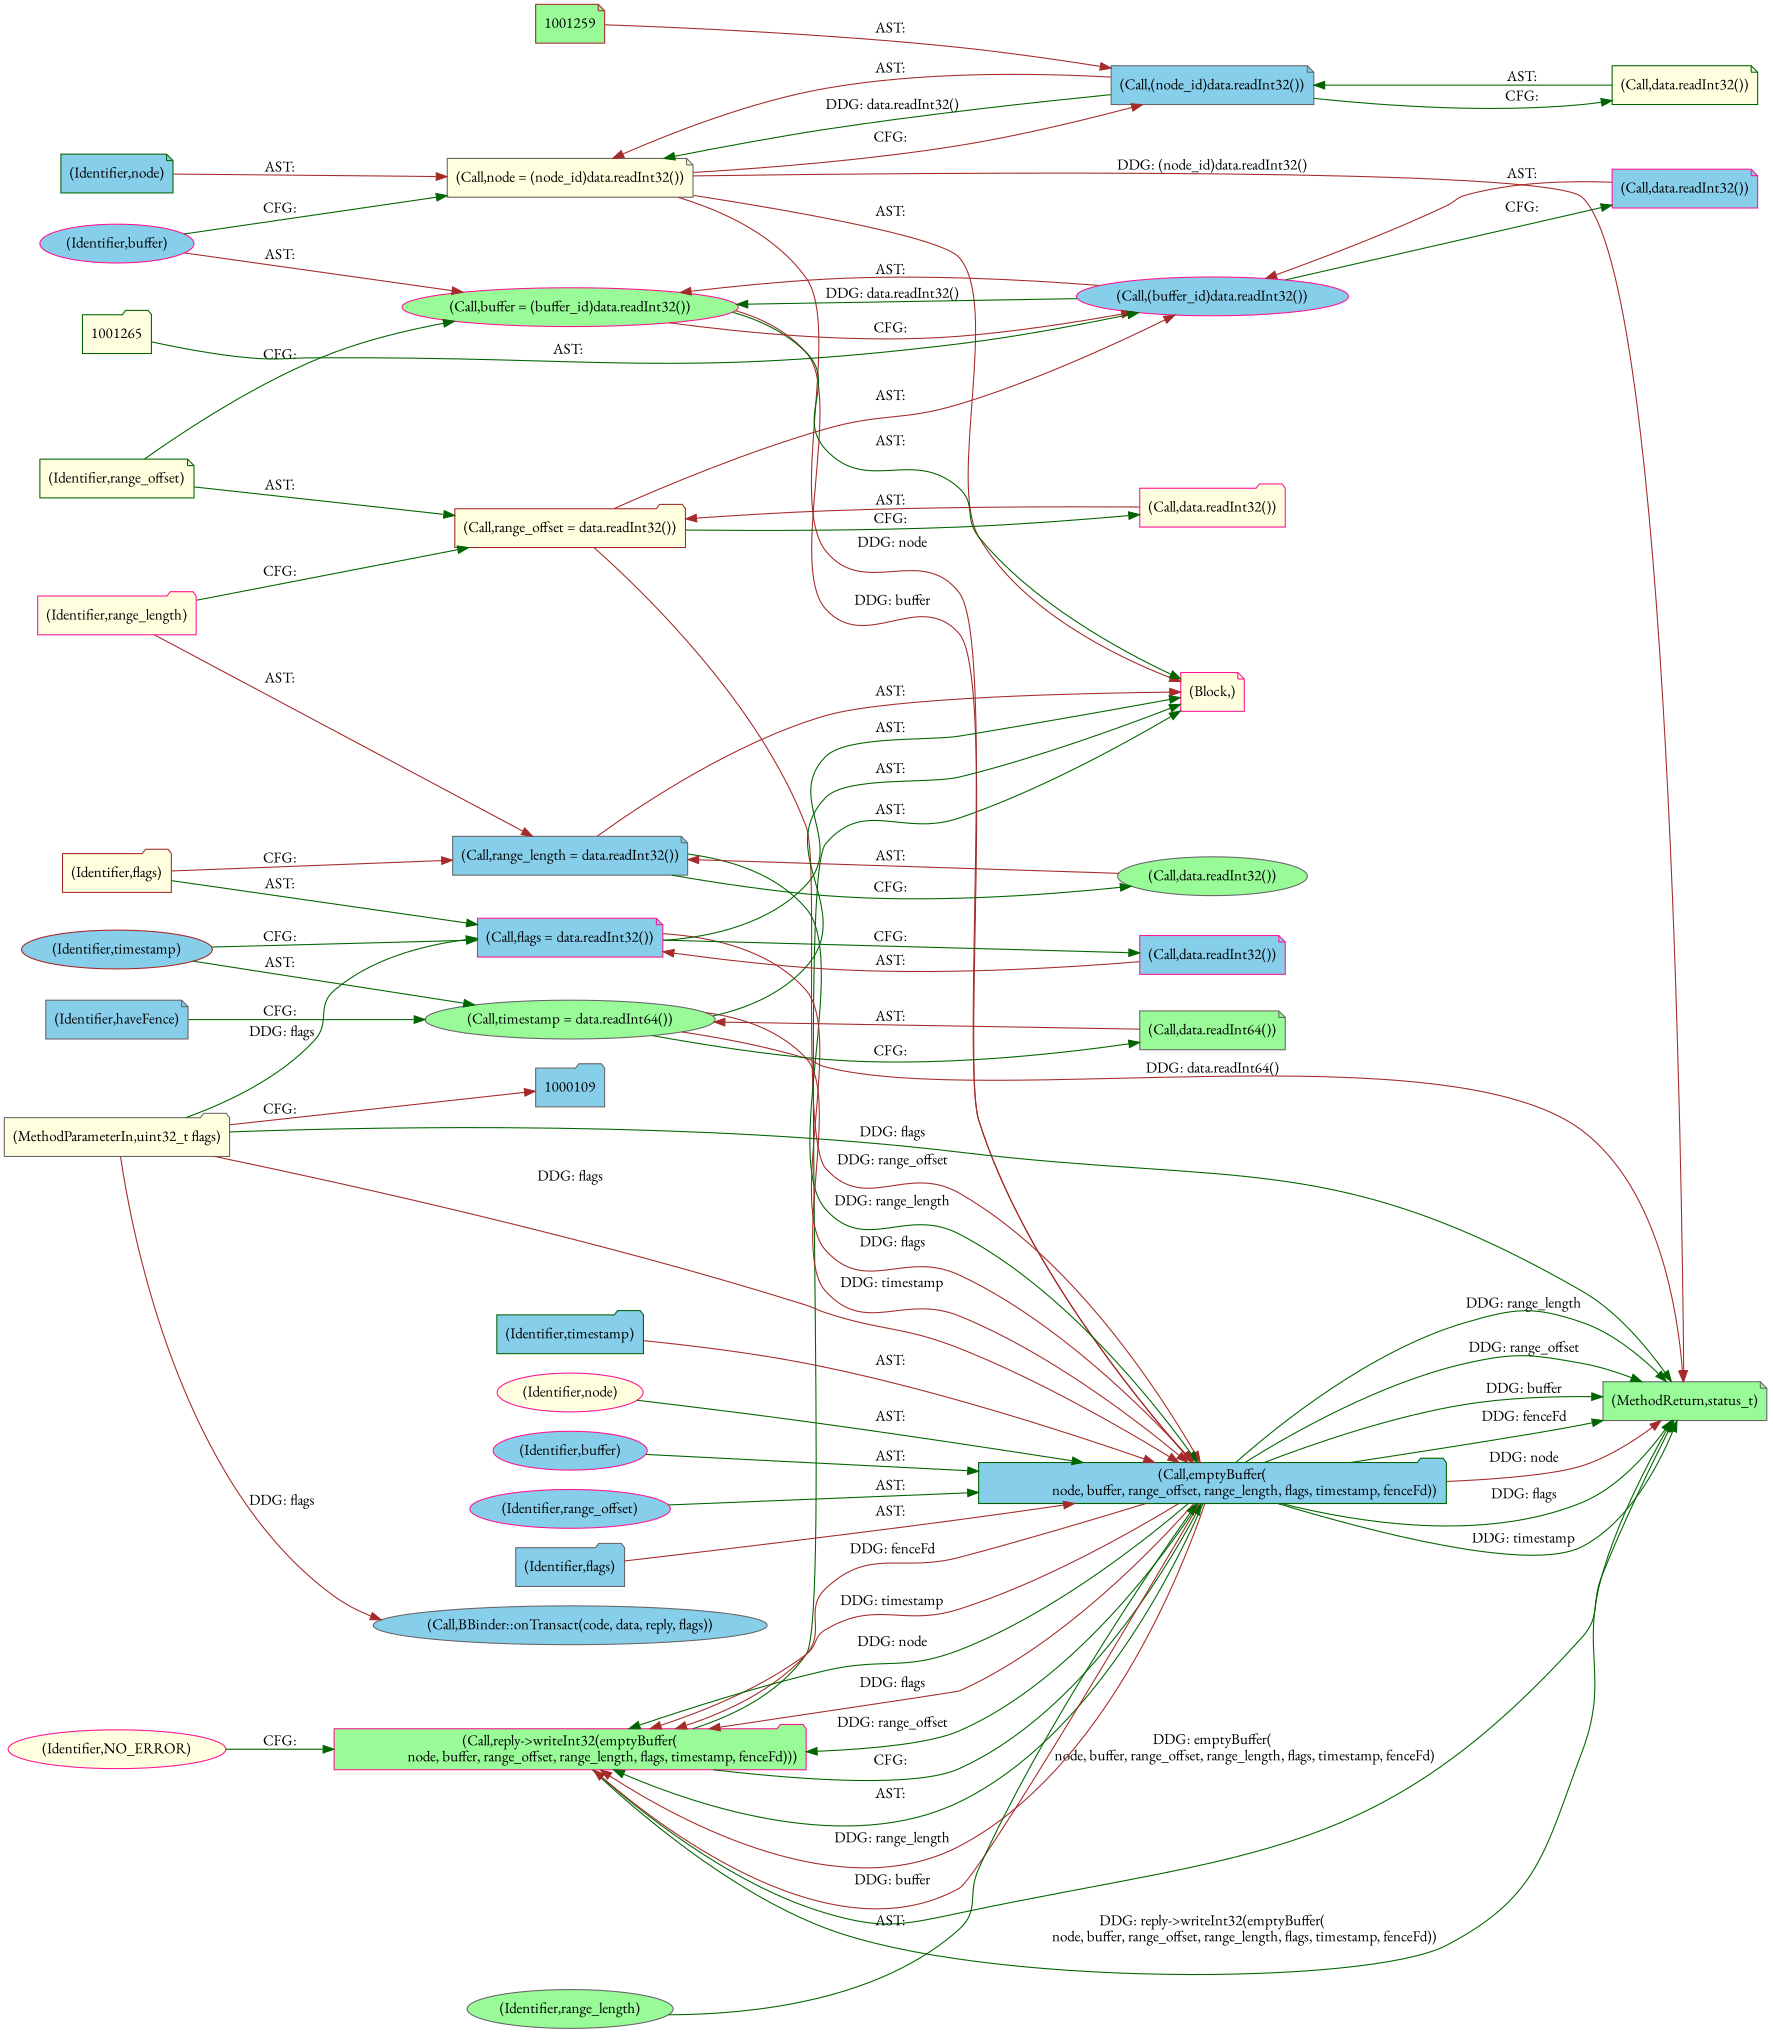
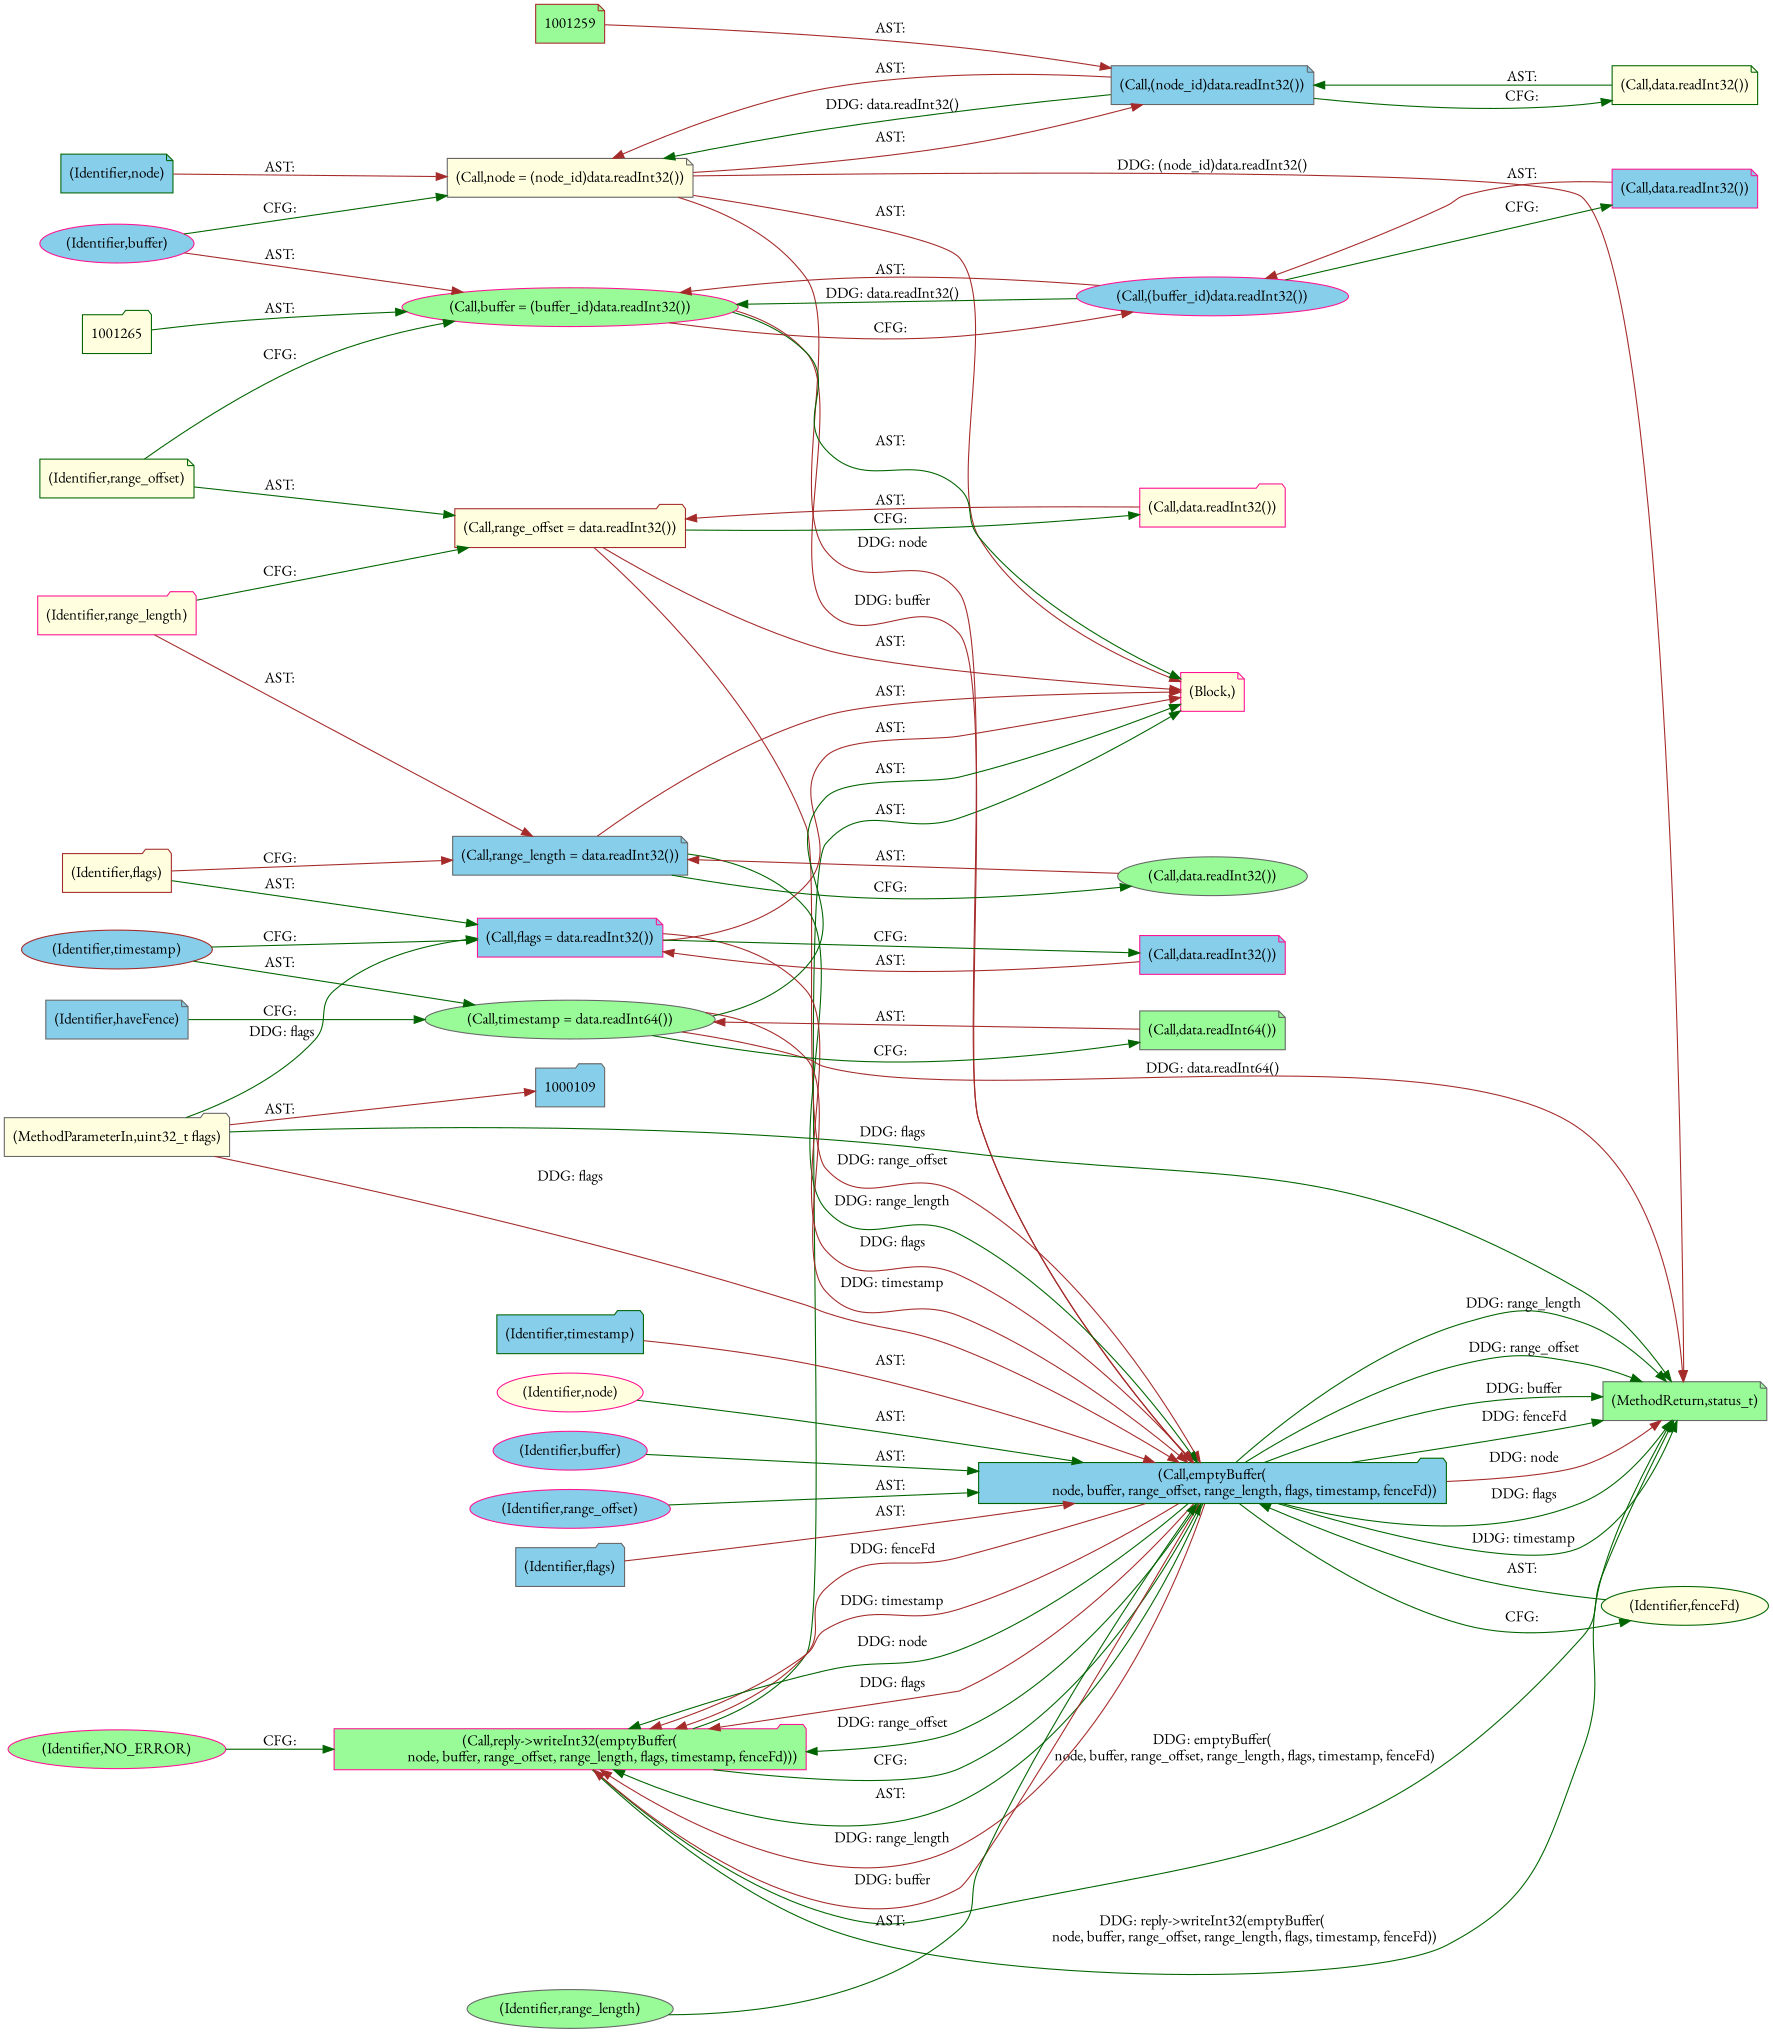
(892, 137) -> (892, 137)
(640, 363) -> (273, 318)
(891, 417) -> (875, 660)
(851, 745) -> (851, 745)
(282, 1110) -> (282, 1110)
none -> (1685, 1606)
(570, 1625) -> none
(117, 1749) -> (117, 1749)
